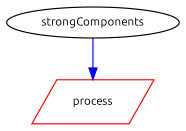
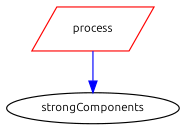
(93, 53) -> (93, 66)
